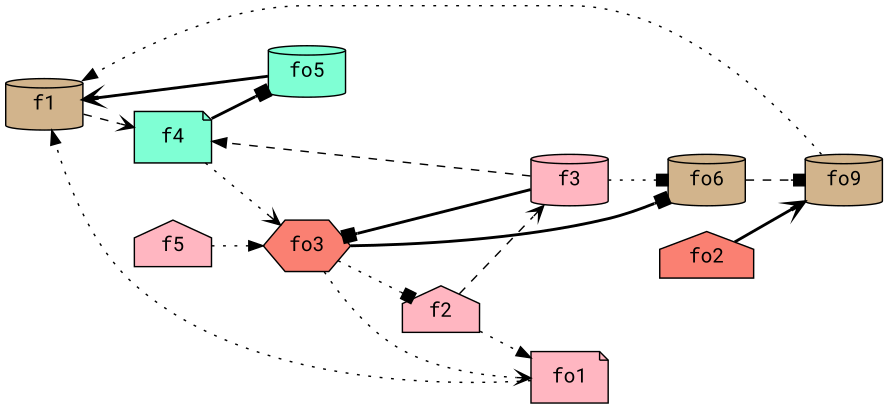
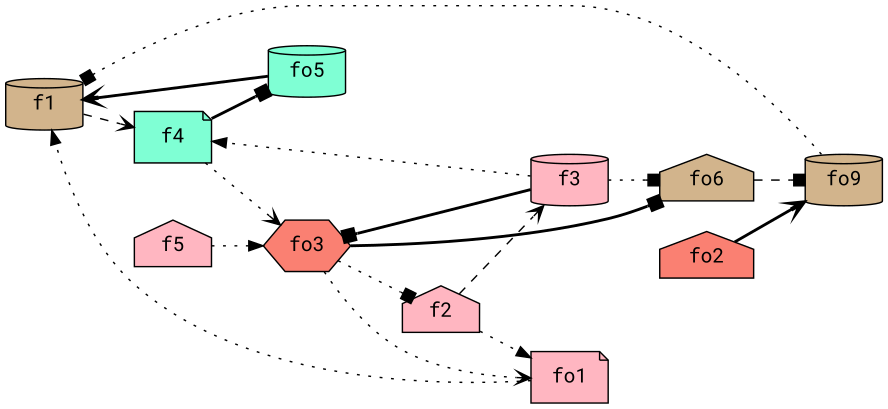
(477, 6) -> (477, 6)
(379, 159) -> (379, 159)
(707, 180) -> (707, 180)
